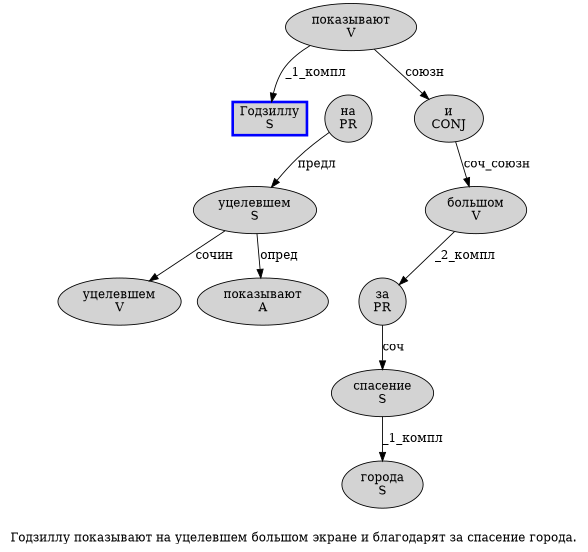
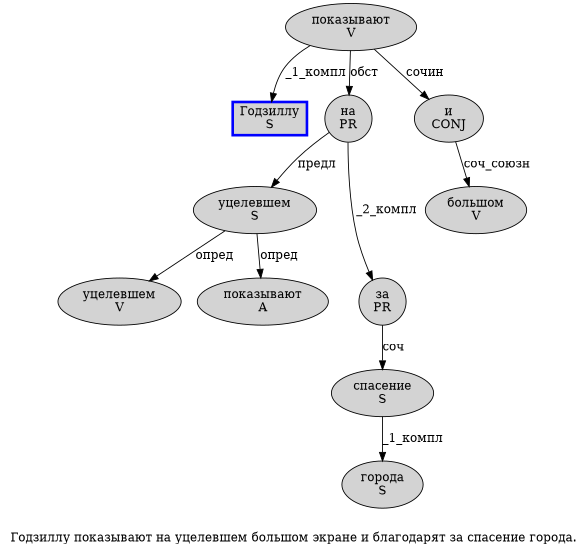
none -> (350, 68)
(425, 73) -> (425, 73)
(430, 255) -> (352, 208)
(214, 256) -> (214, 256)
